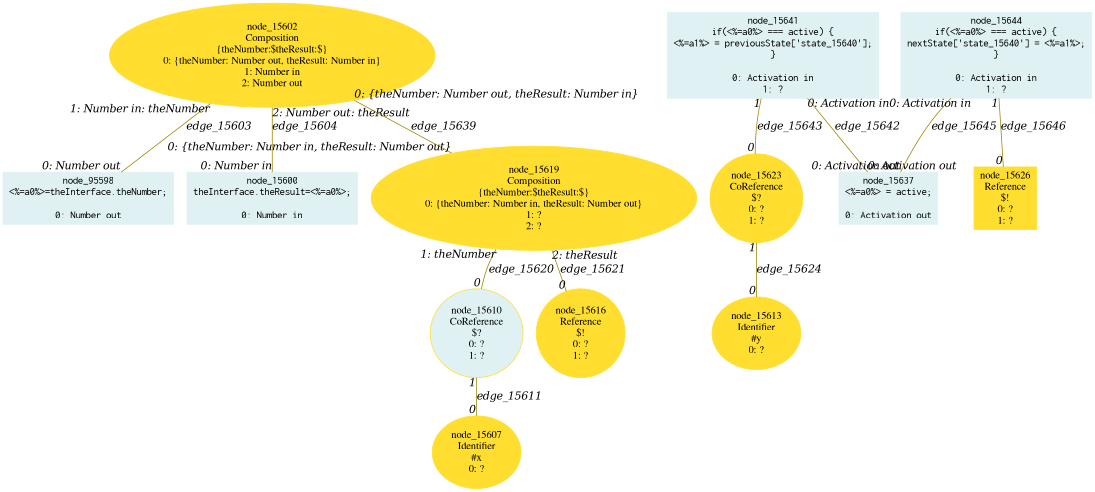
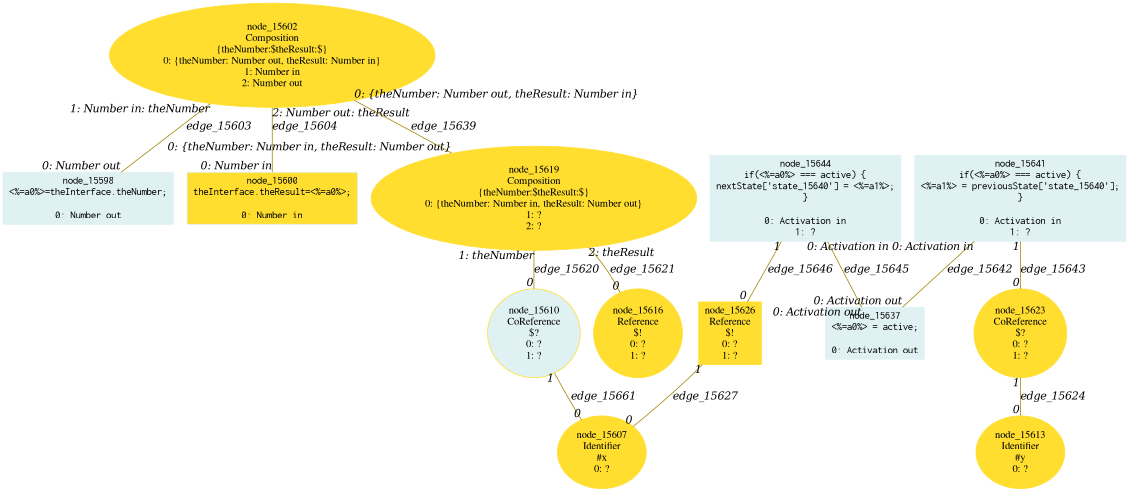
(88, 198) -> (88, 198)
(272, 198) -> (272, 198)
none -> (669, 396)
(509, 397) -> (604, 397)
